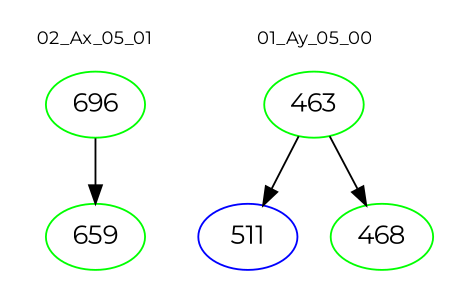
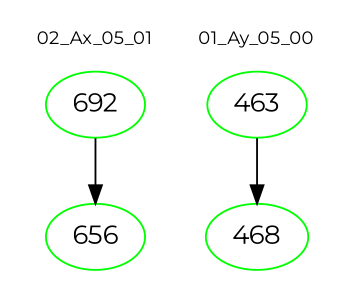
(95, 105) -> (95, 105)
(95, 237) -> (95, 237)
(248, 237) -> none
